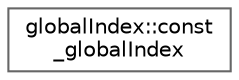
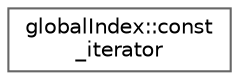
(120, 40) -> (120, 40)
